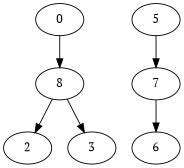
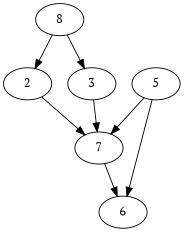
(60, 20) -> none
none -> (95, 112)
none -> (60, 113)
none -> (141, 144)
